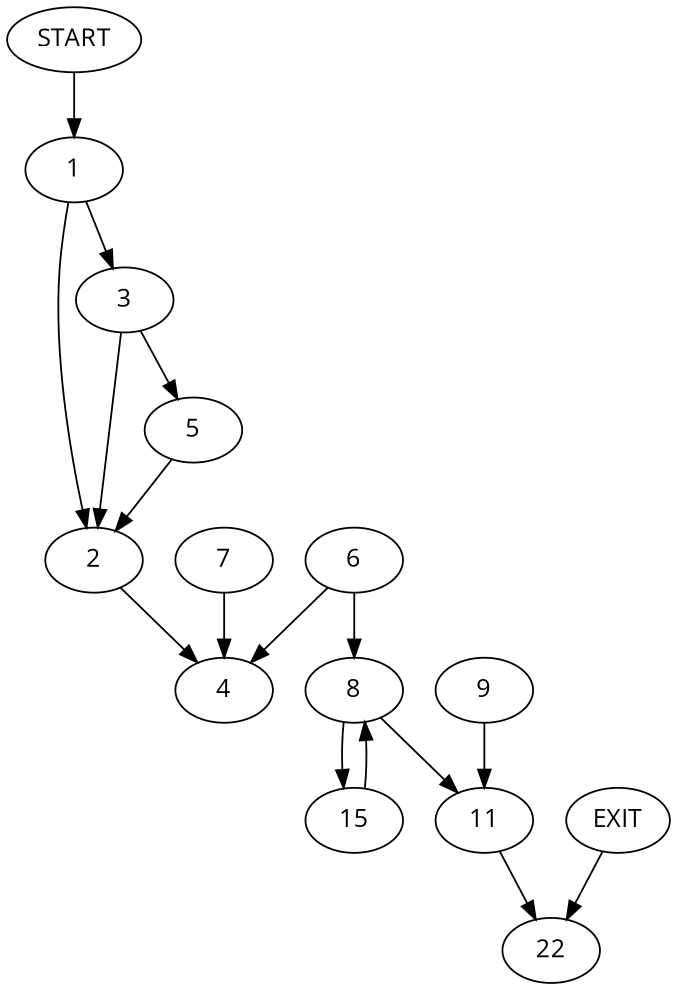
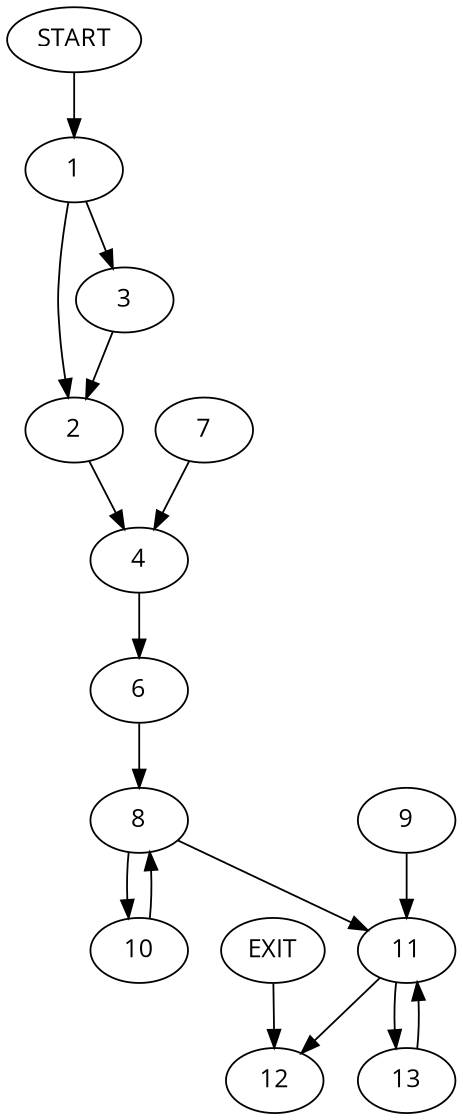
(193, 430) -> none
(296, 619) -> (139, 616)
(354, 820) -> (139, 950)
(551, 950) -> (275, 1081)
none -> (407, 1081)
